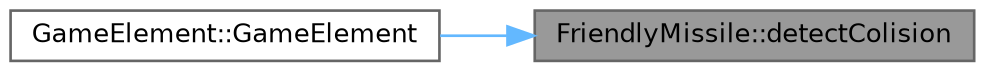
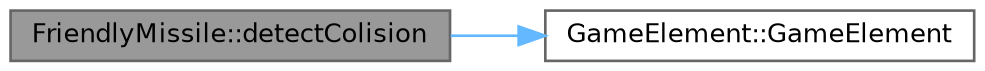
(473, 36) -> (484, 36)
